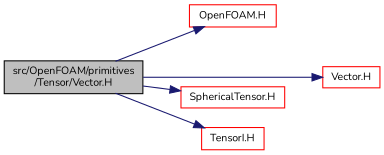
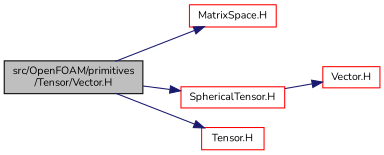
(233, 16) -> (233, 16)
(227, 77) -> (299, 86)
(233, 139) -> (233, 139)
